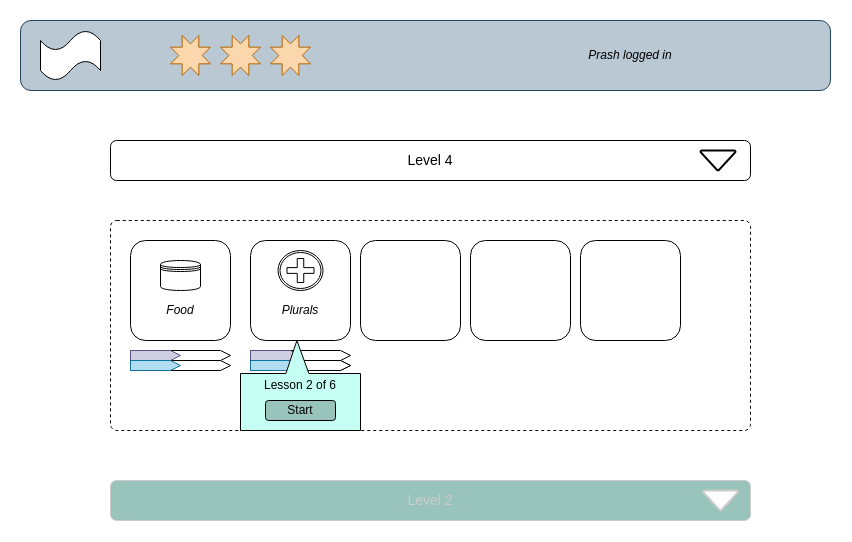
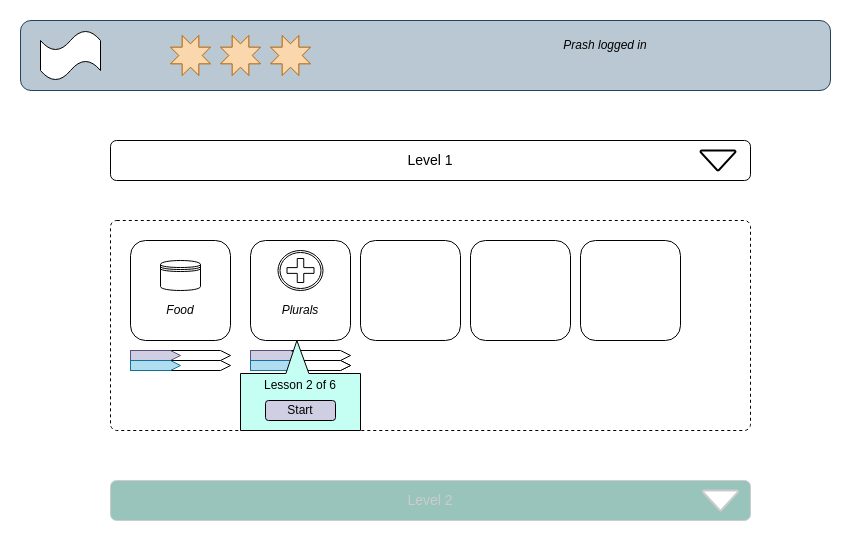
(631, 56) -> (606, 46)
(431, 161) -> (431, 161)
(301, 411) -> (301, 411)
